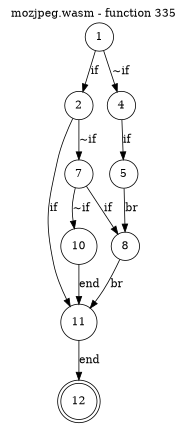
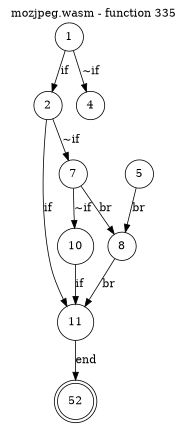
(122, 136) -> none
(108, 208) -> (106, 208)
(90, 284) -> (80, 284)
(79, 401) -> (76, 401)
